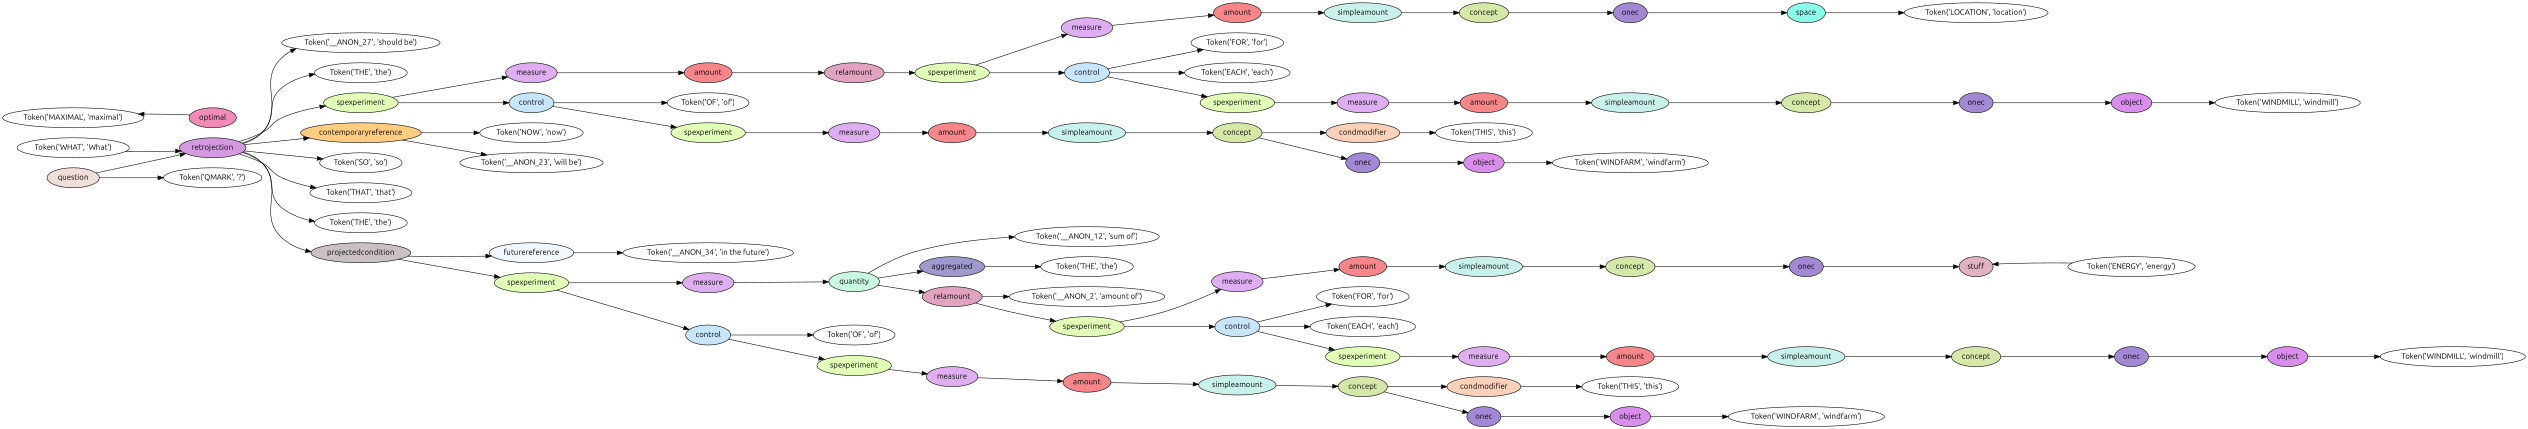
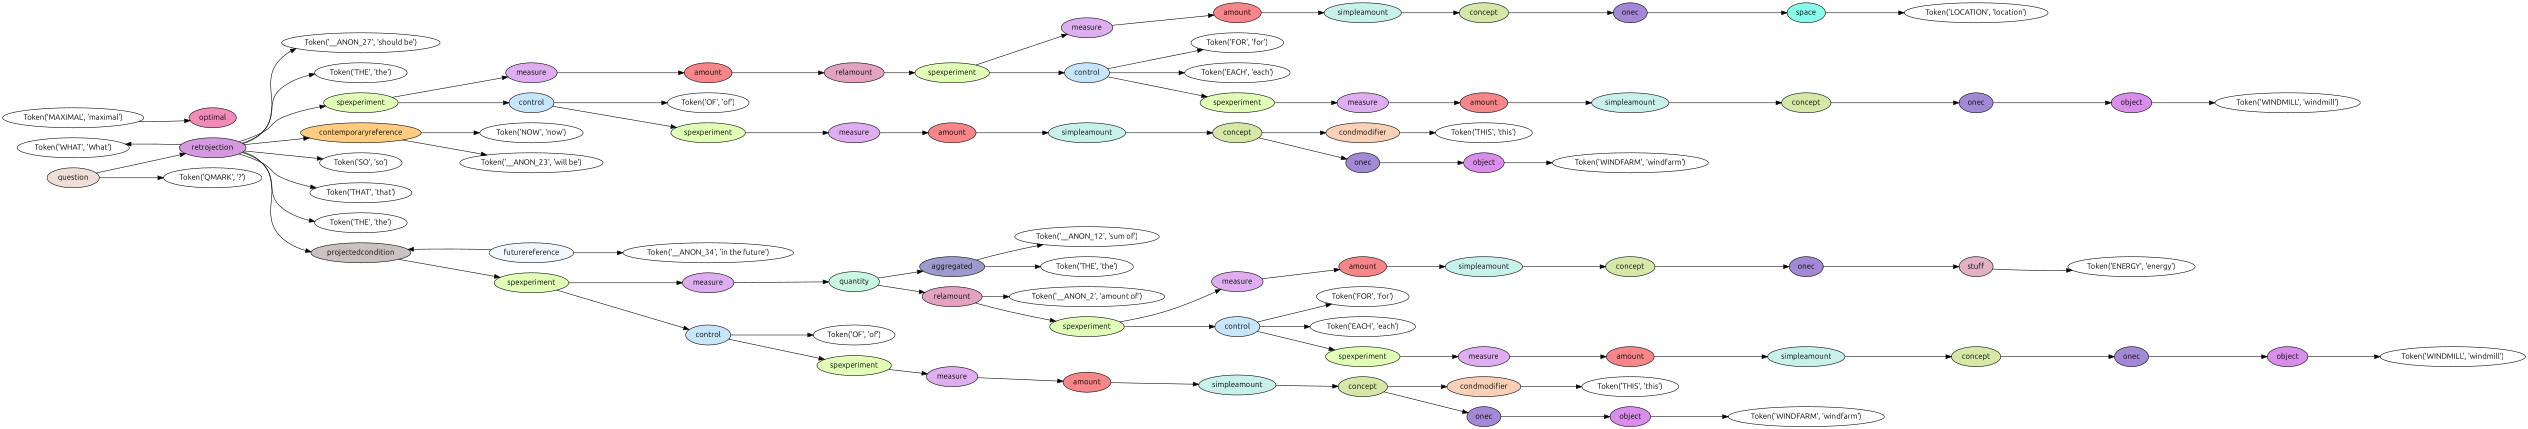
(167, 114) -> (161, 121)
(150, 152) -> (156, 144)
(936, 247) -> (1007, 252)
(447, 257) -> (452, 249)
(2035, 263) -> (2030, 270)
